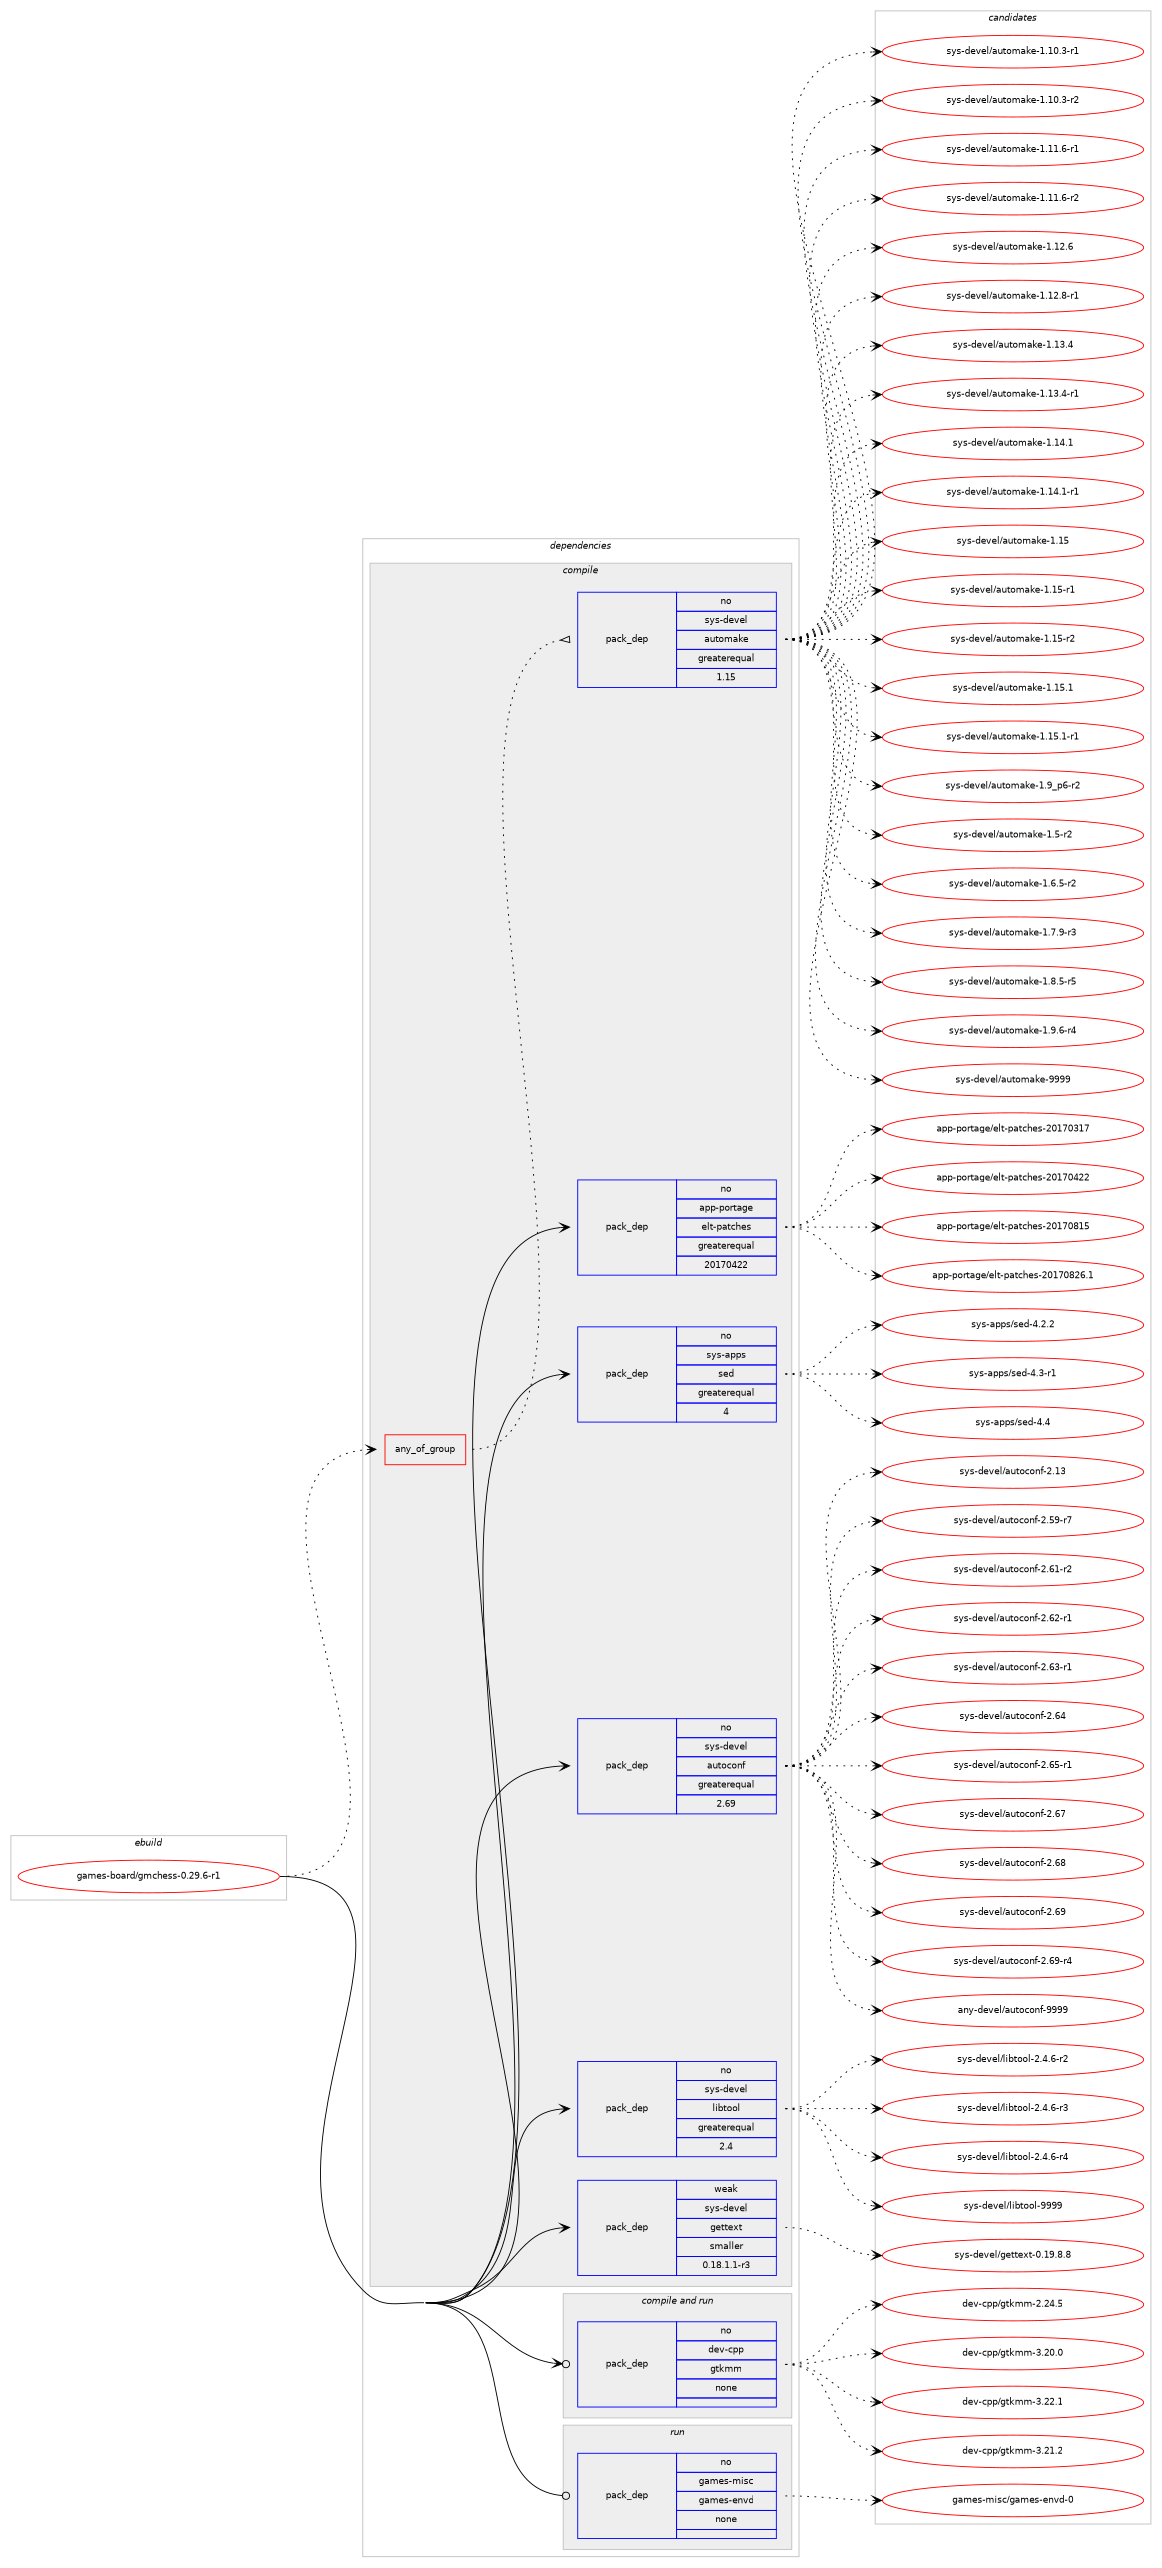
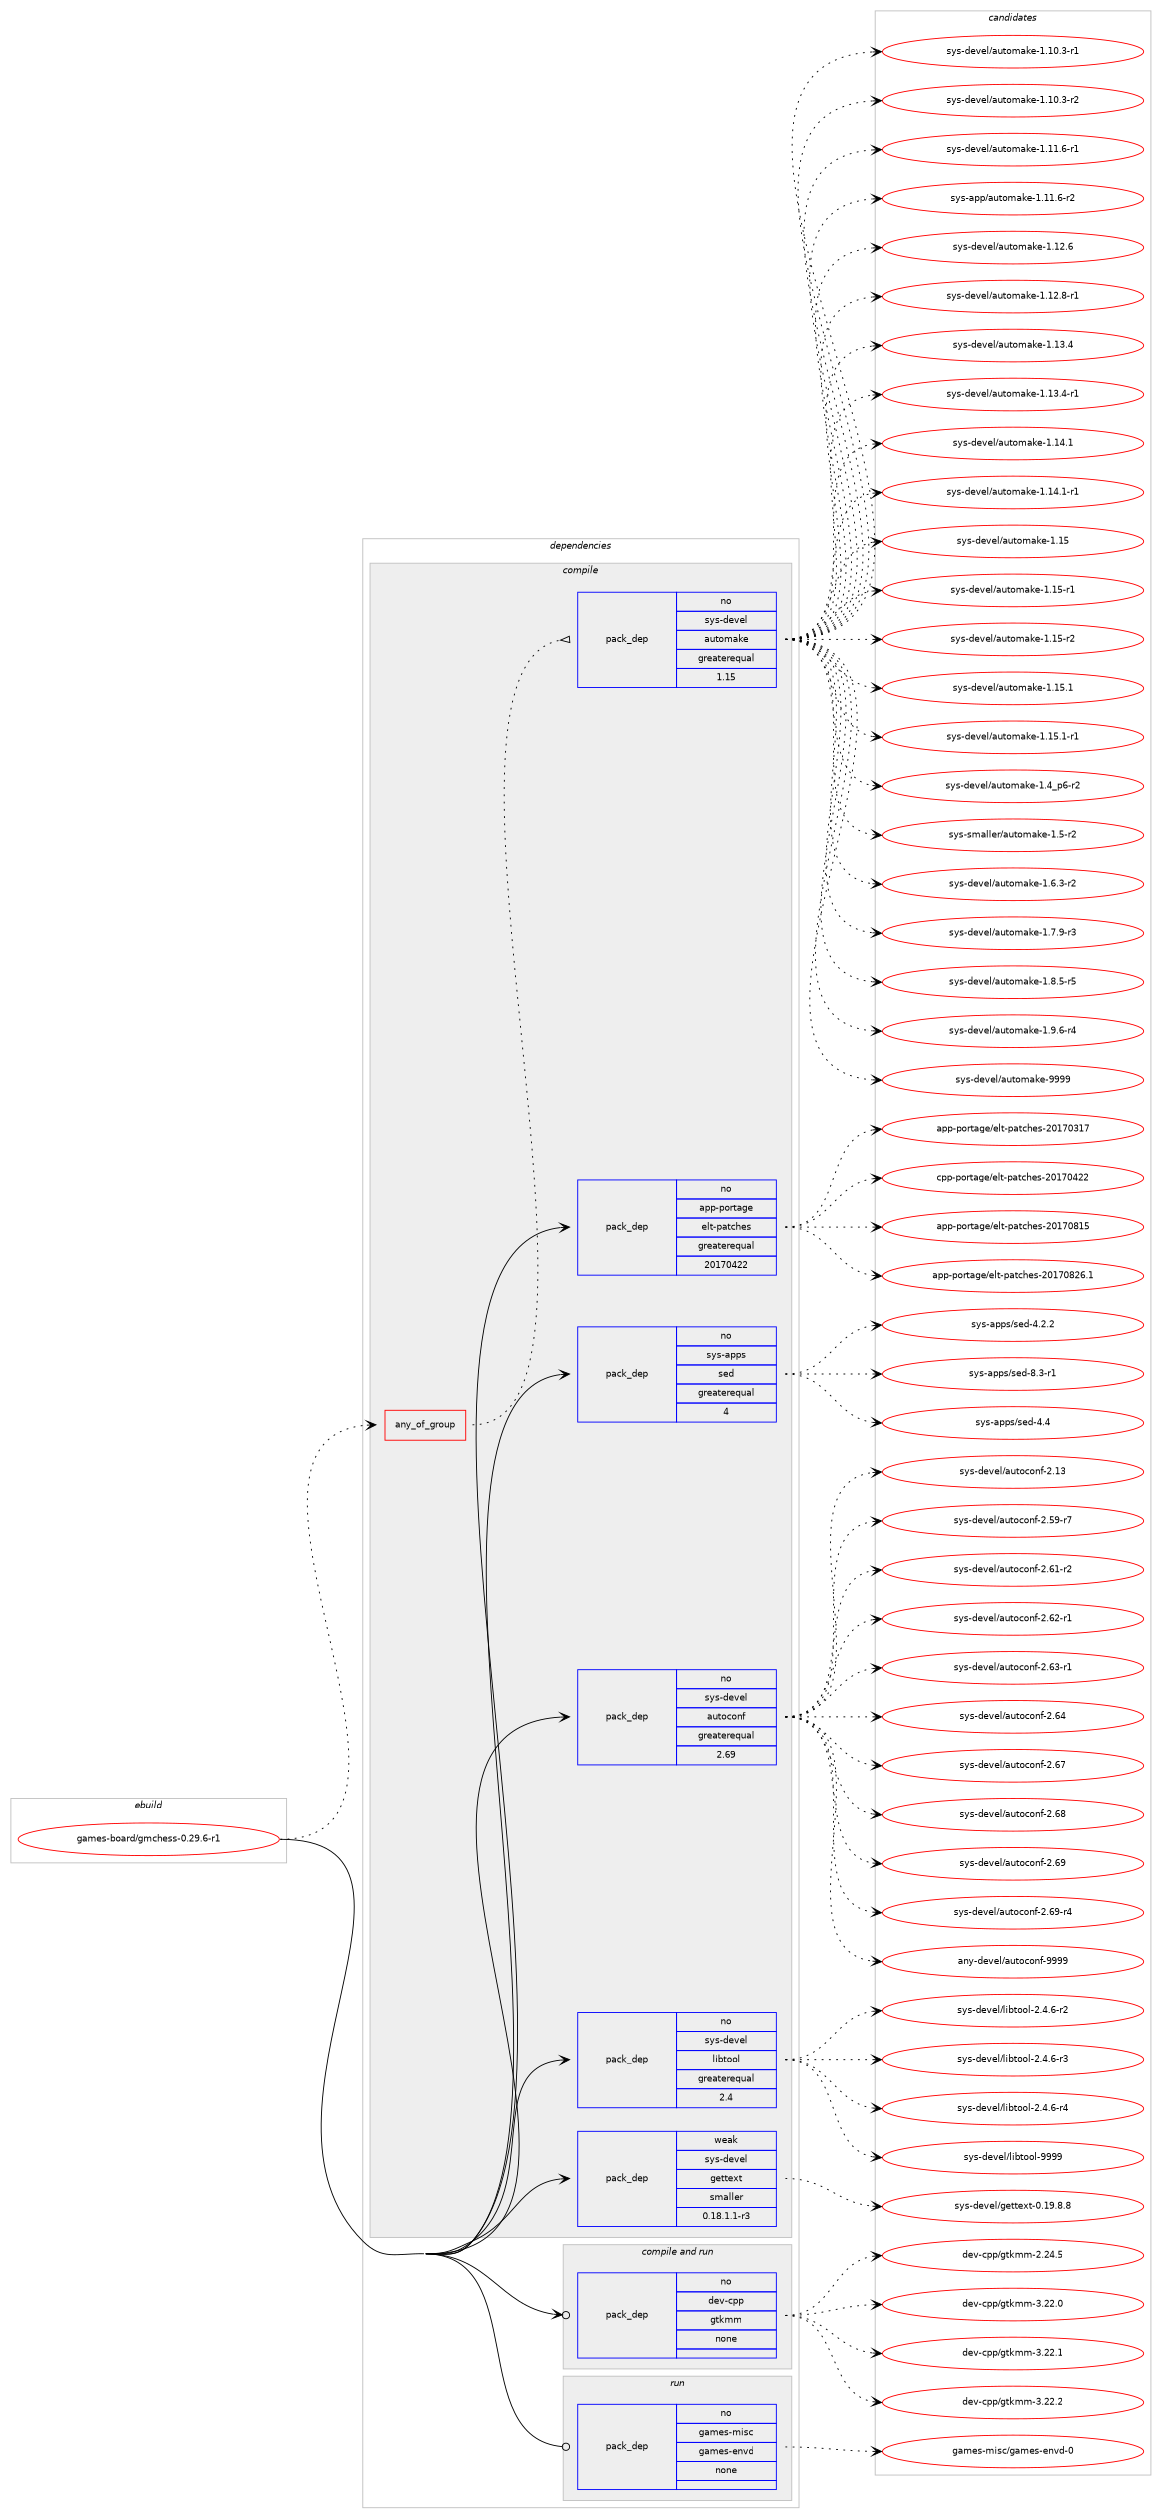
(1013, 199) -> (1013, 199)
(1013, 786) -> (1013, 786)
(1013, 835) -> (1013, 835)
(1013, 884) -> (1013, 884)
(1013, 1178) -> (1013, 1178)
(1013, 1374) -> (1013, 1374)
(1013, 1766) -> none
(1013, 2354) -> (1013, 2305)
(1013, 2451) -> (1013, 2402)
